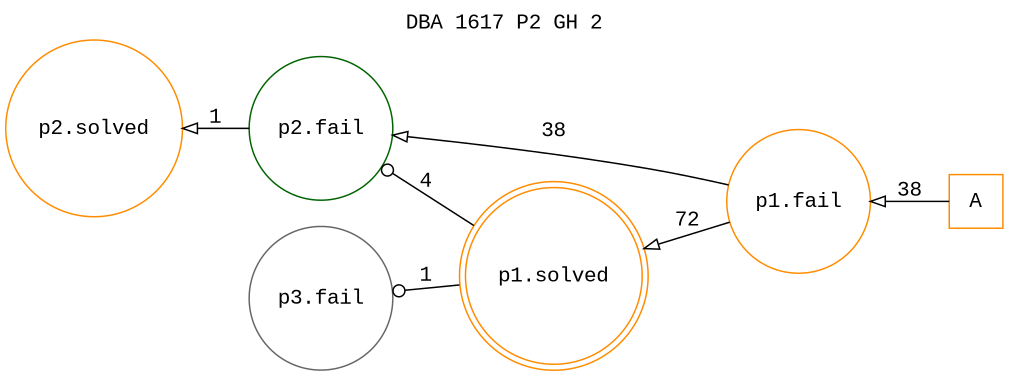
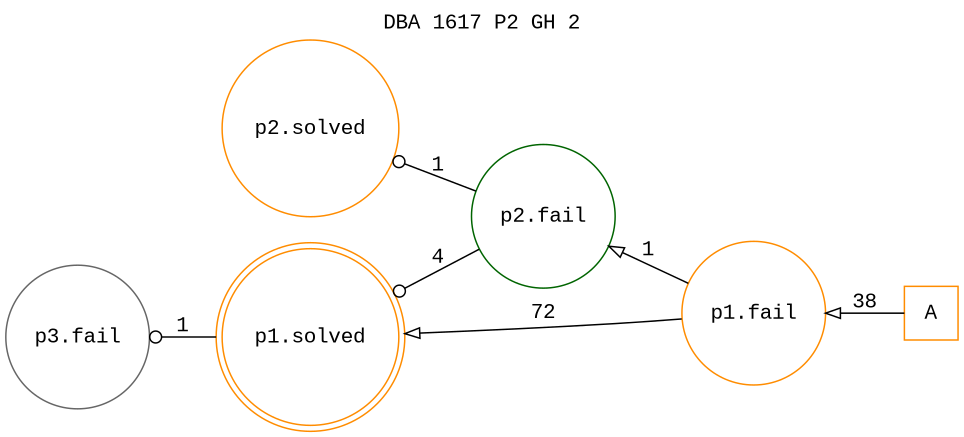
(223, 128) -> (440, 178)
(554, 131) -> (649, 250)
(433, 199) -> (442, 269)
